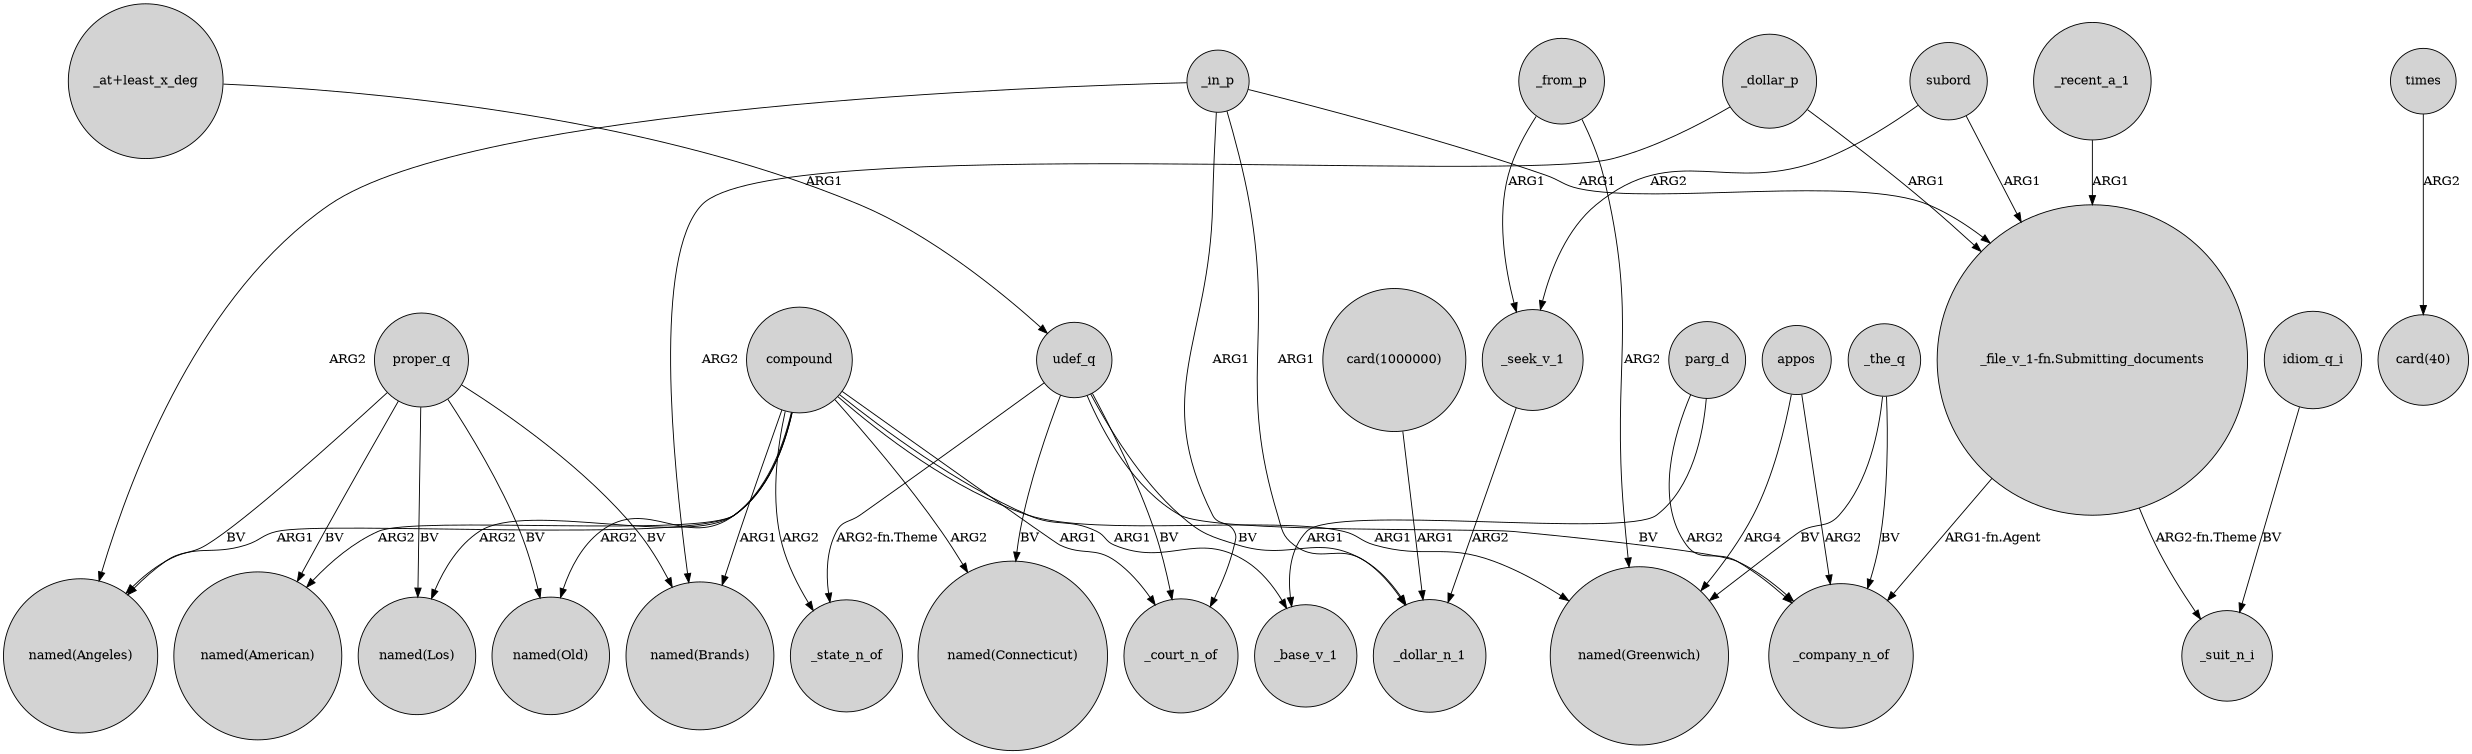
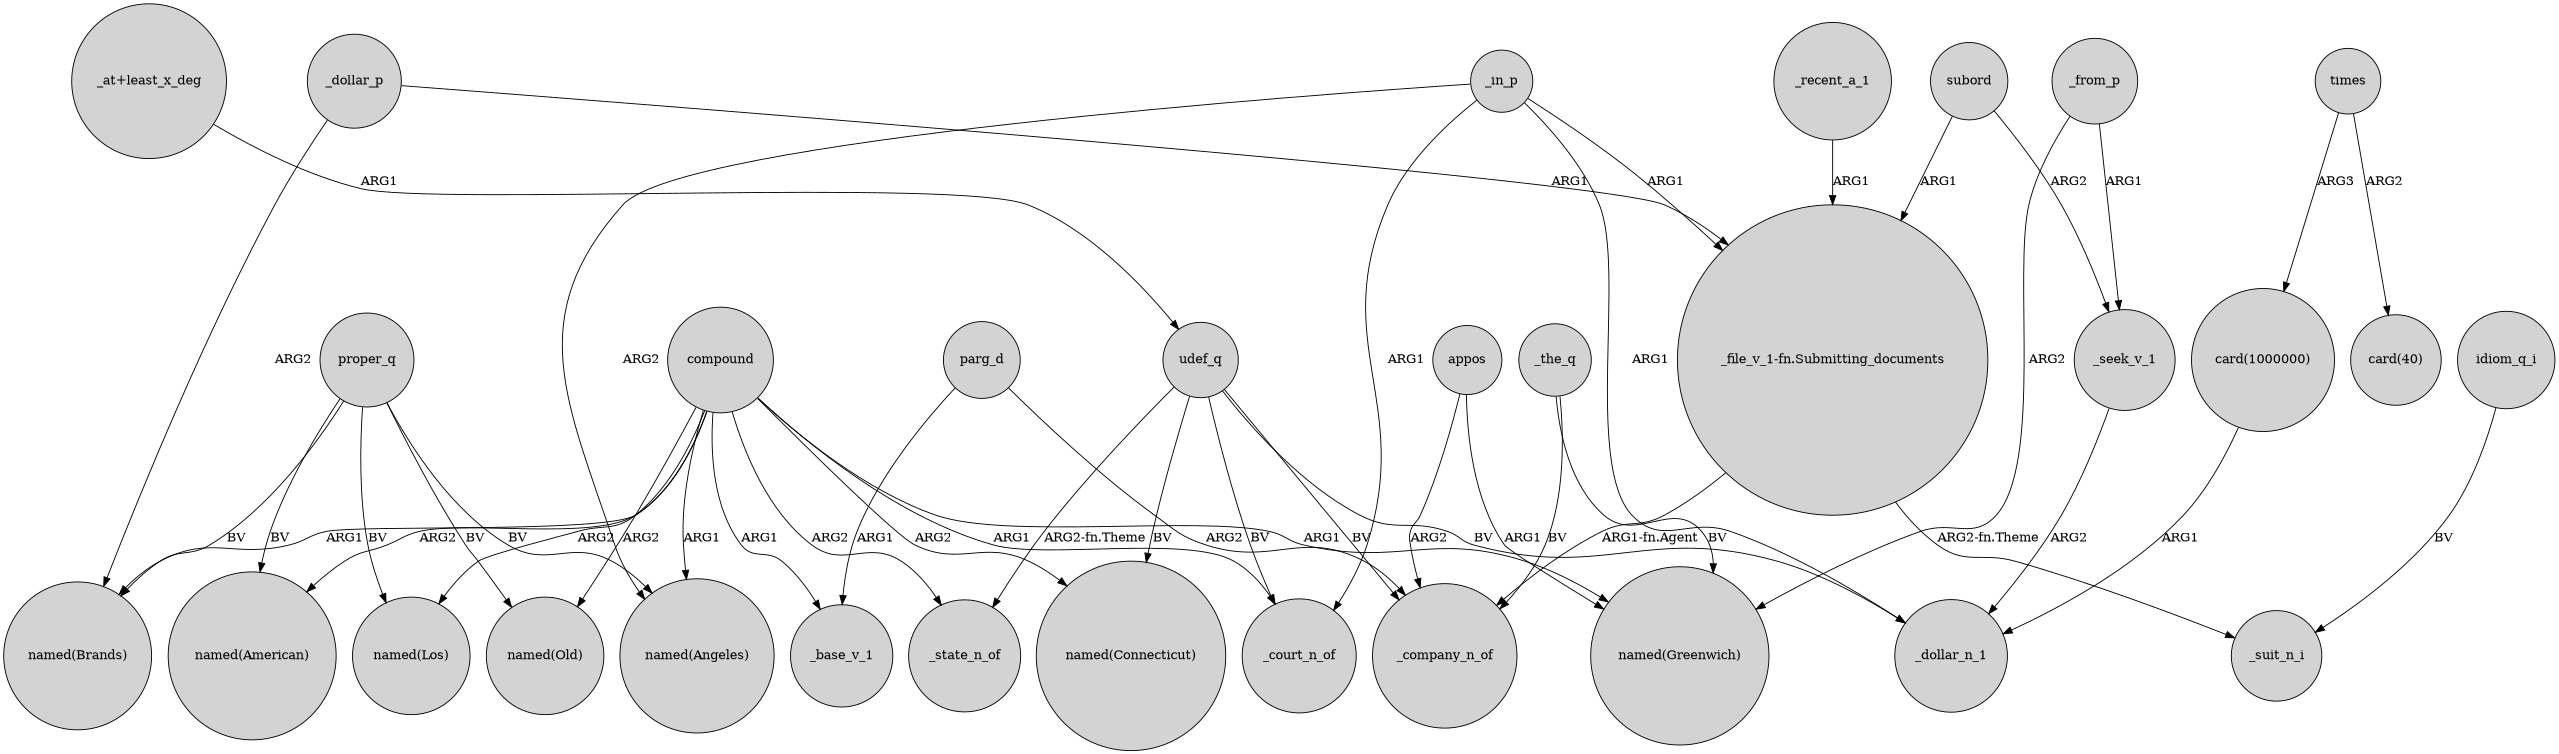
none -> (2313, 198)
(1763, 538) -> (1523, 538)
